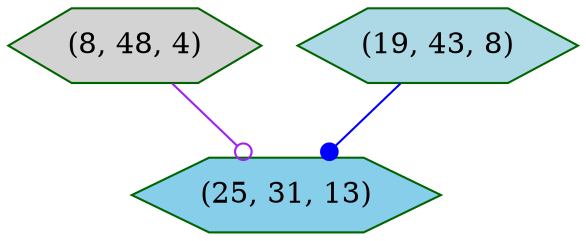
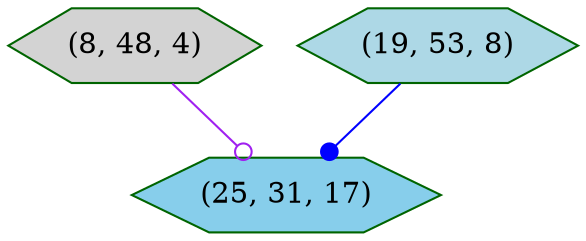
(438, 46) -> (438, 46)
(286, 195) -> (286, 195)
